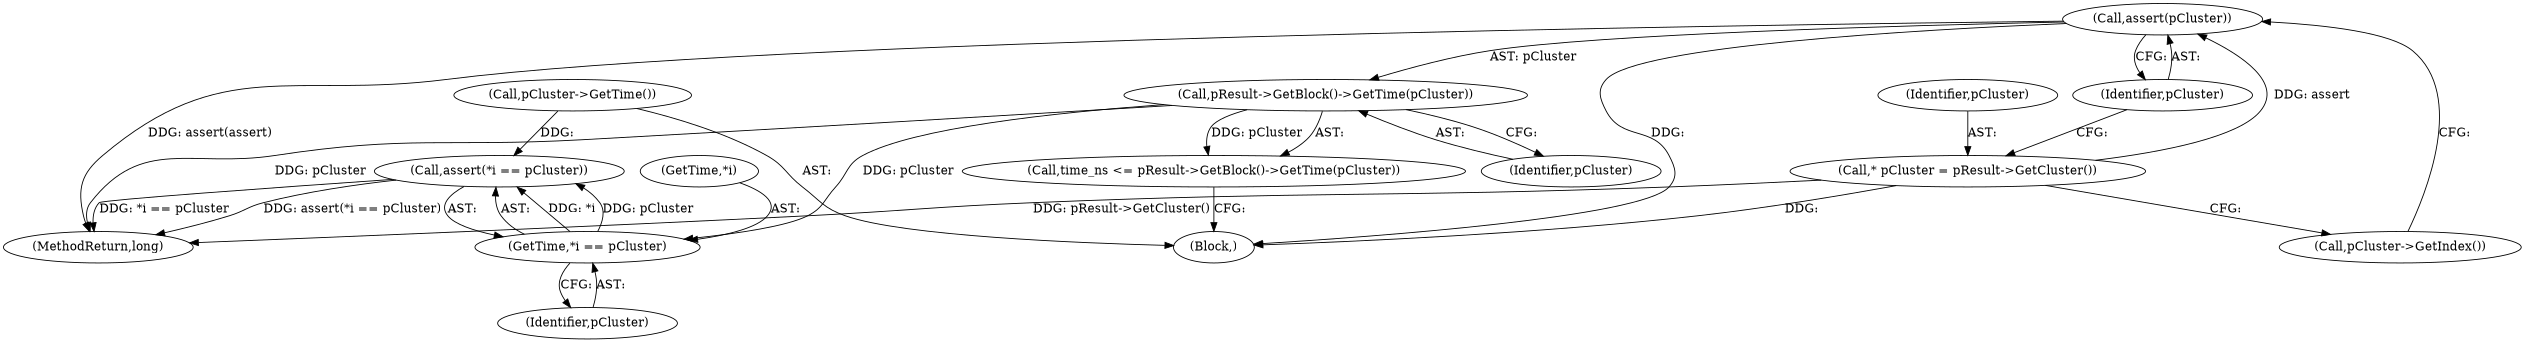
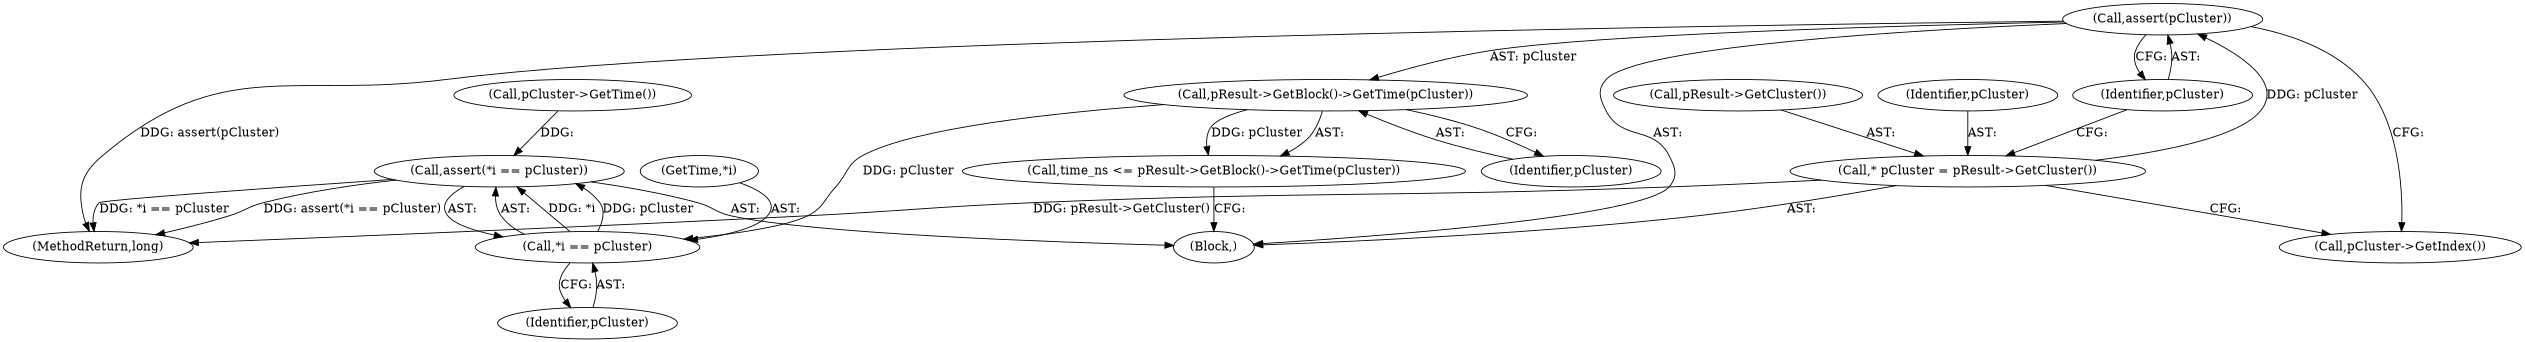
(2428, 69) -> (2370, 90)
none -> (1738, 95)
(2312, 95) -> (2312, 95)
(210, 133) -> (210, 133)
(1670, 133) -> (1670, 133)
(614, 138) -> none
(1804, 209) -> (1804, 209)
(886, 225) -> (875, 232)
(588, 247) -> (588, 247)
